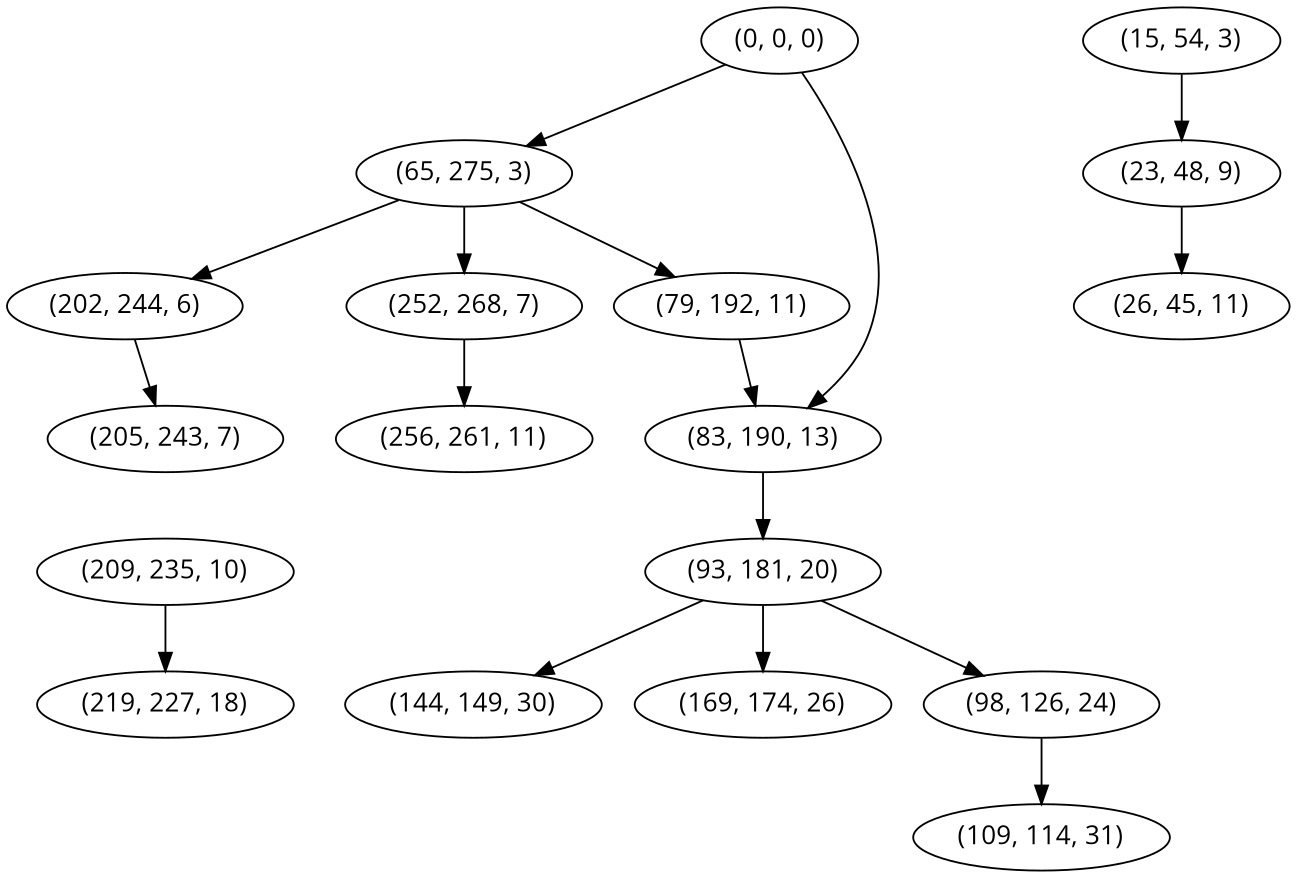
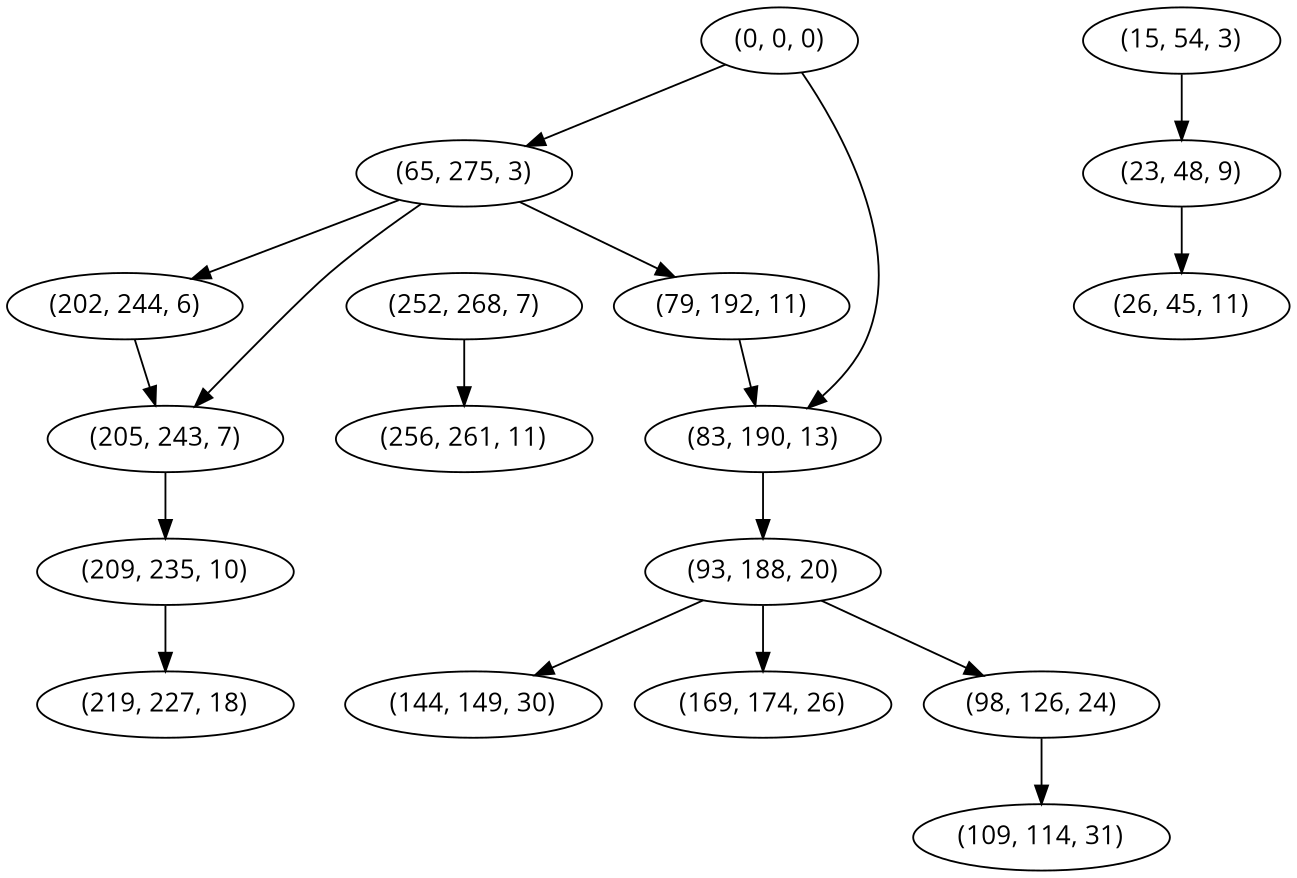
(464, 231) -> (309, 292)
none -> (165, 496)
(763, 572) -> (763, 572)
